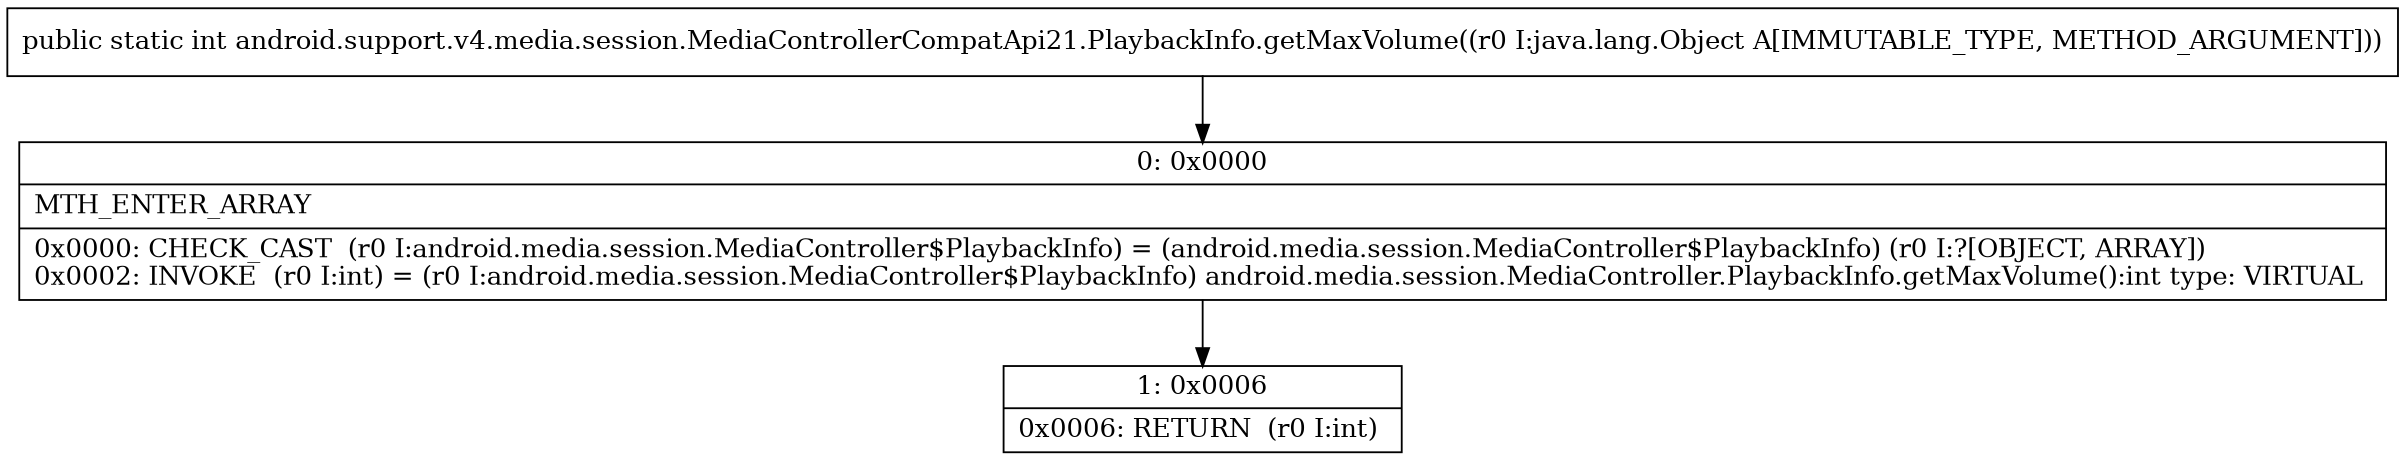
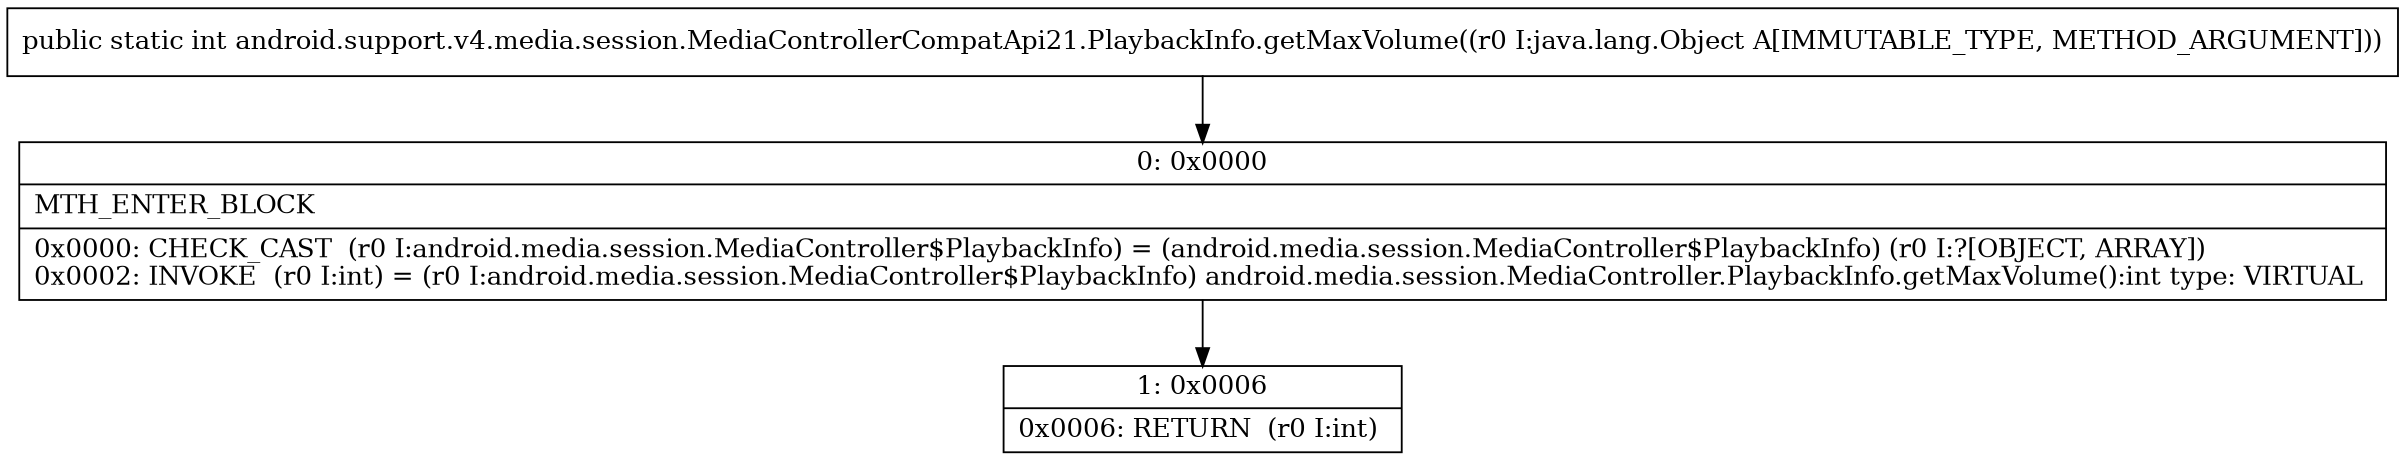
(172, 205) -> (175, 205)
